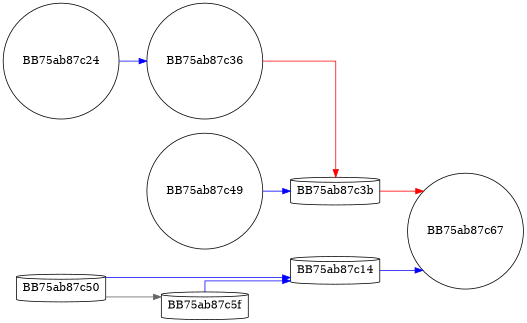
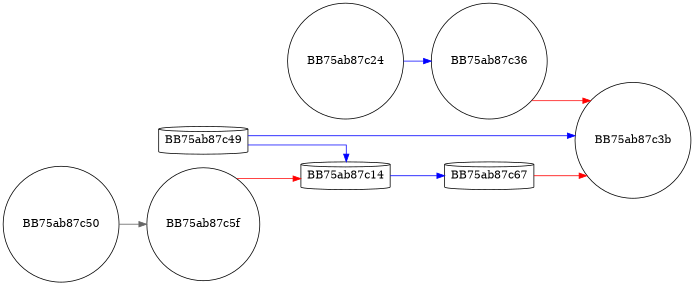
(205, 191) -> (203, 140)
(335, 191) -> (633, 140)
(398, 191) -> (557, 176)
(465, 231) -> (489, 176)
(194, 278) -> (302, 145)
(238, 281) -> (265, 179)
(61, 288) -> (61, 224)
(205, 306) -> (203, 224)
